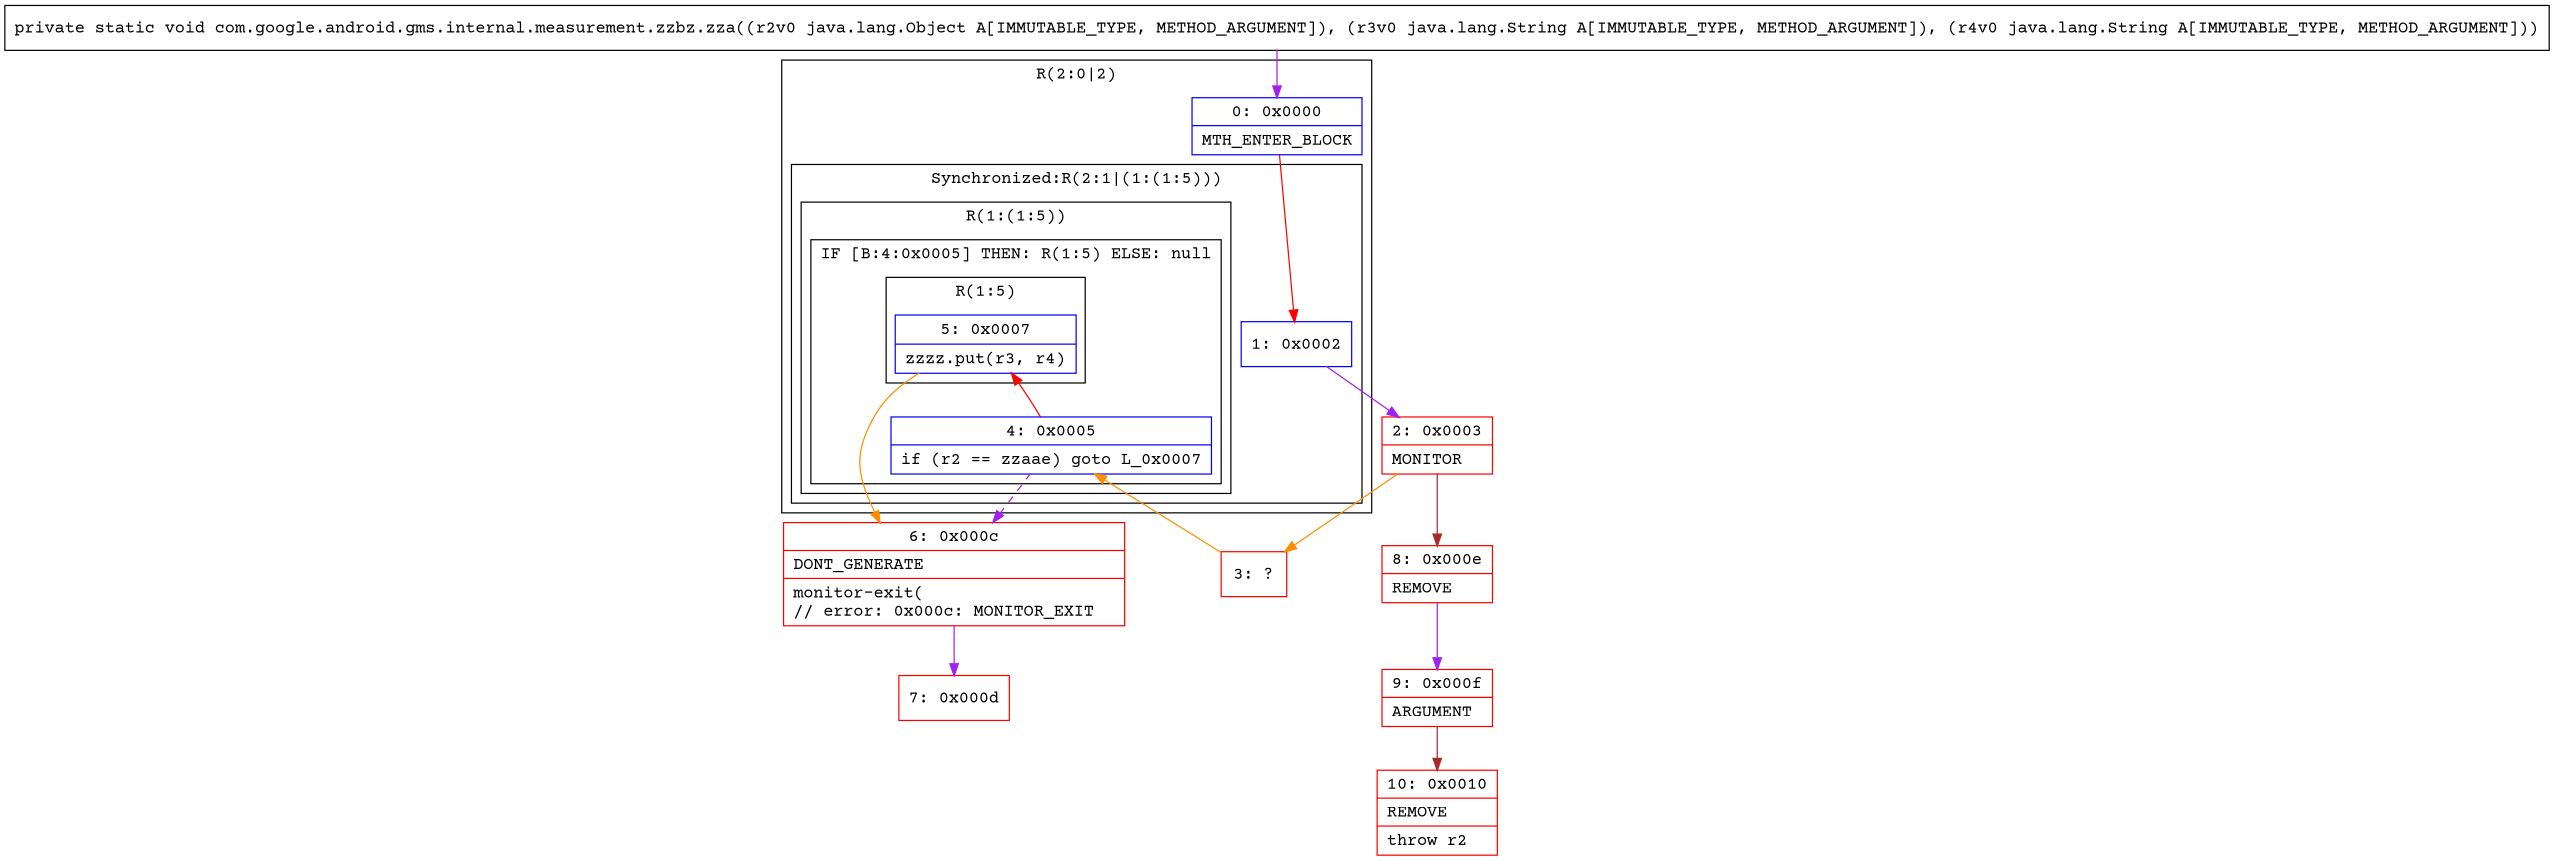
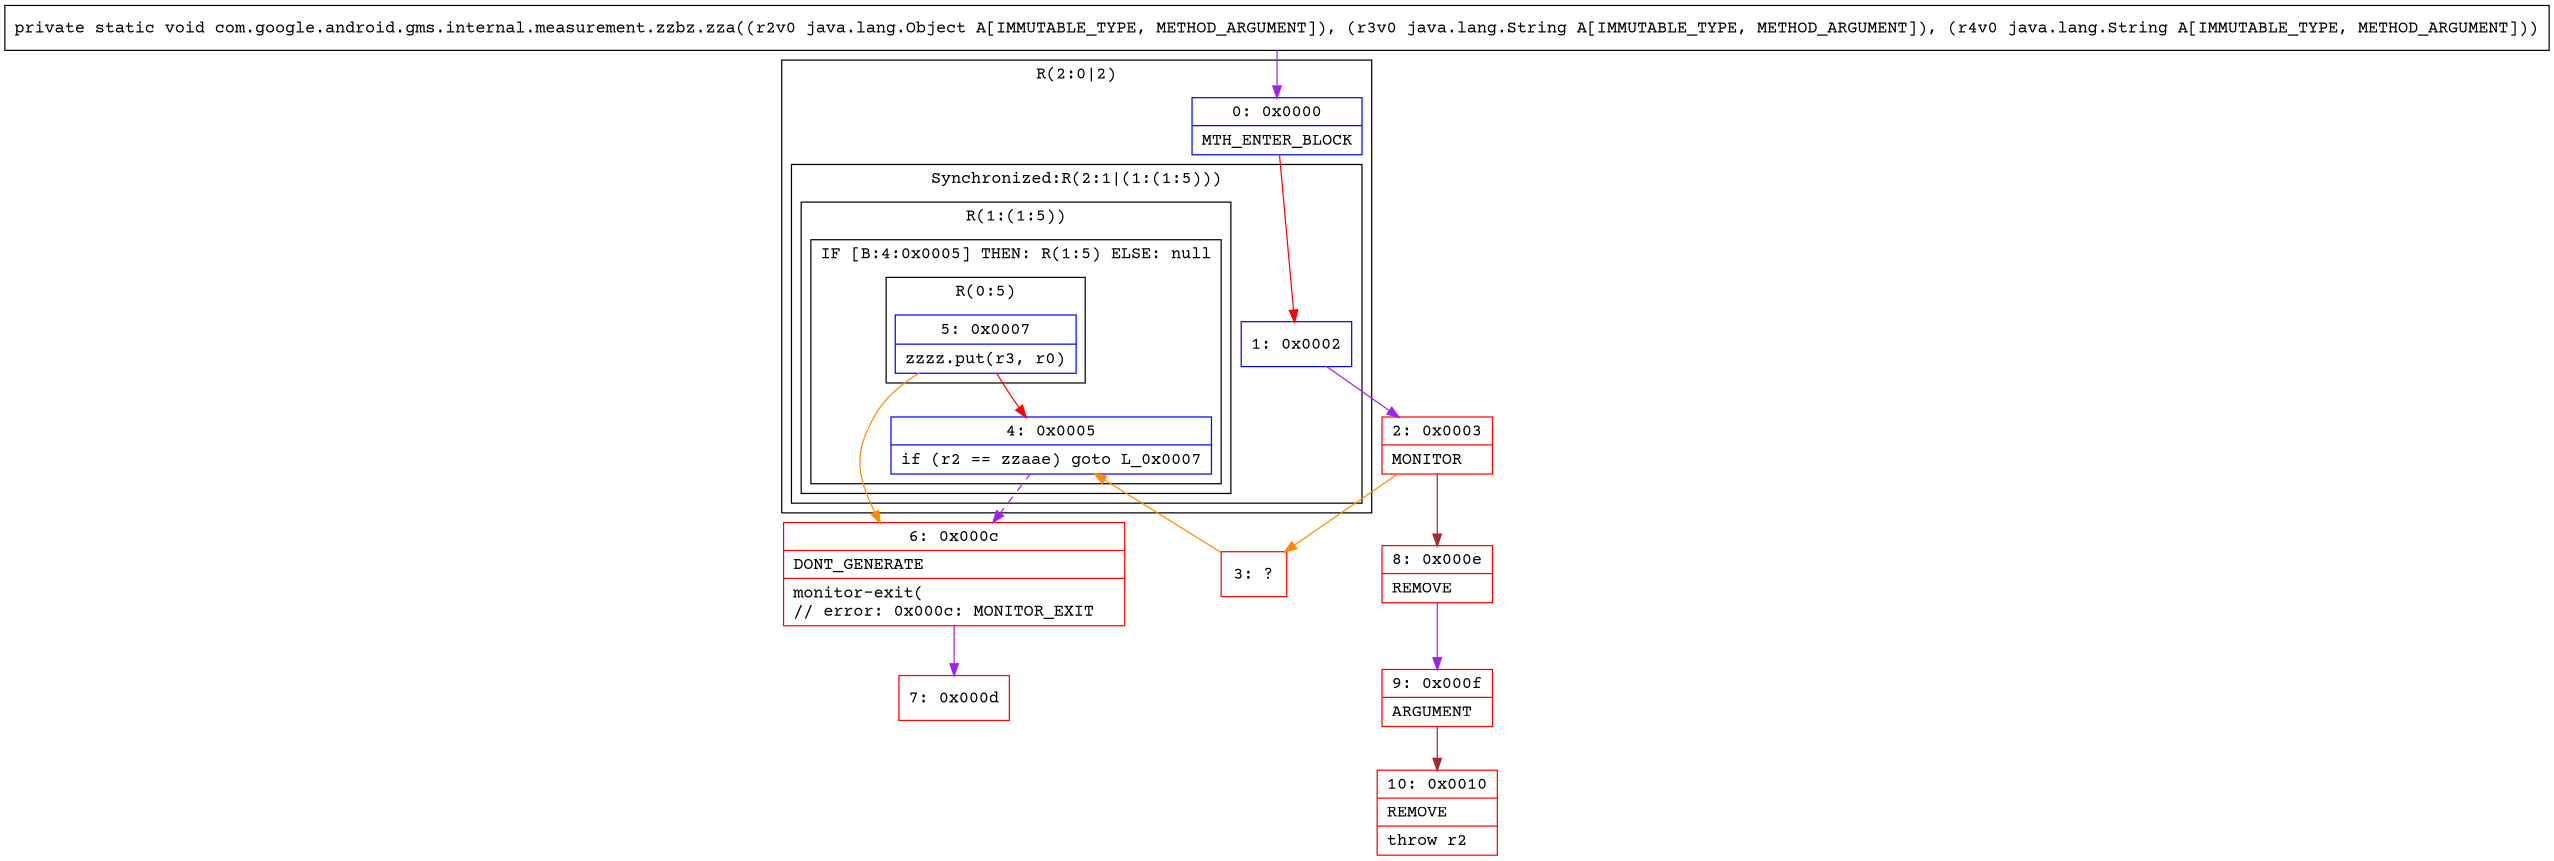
(986, 291) -> (986, 291)
(986, 358) -> (986, 358)
(1030, 400) -> (1007, 390)
